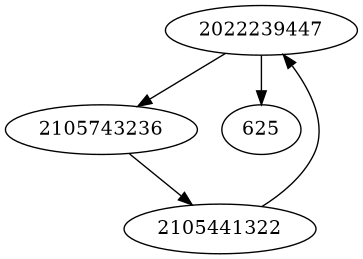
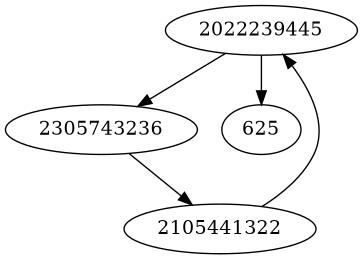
(261, 30) -> (261, 30)
(101, 130) -> (101, 130)
